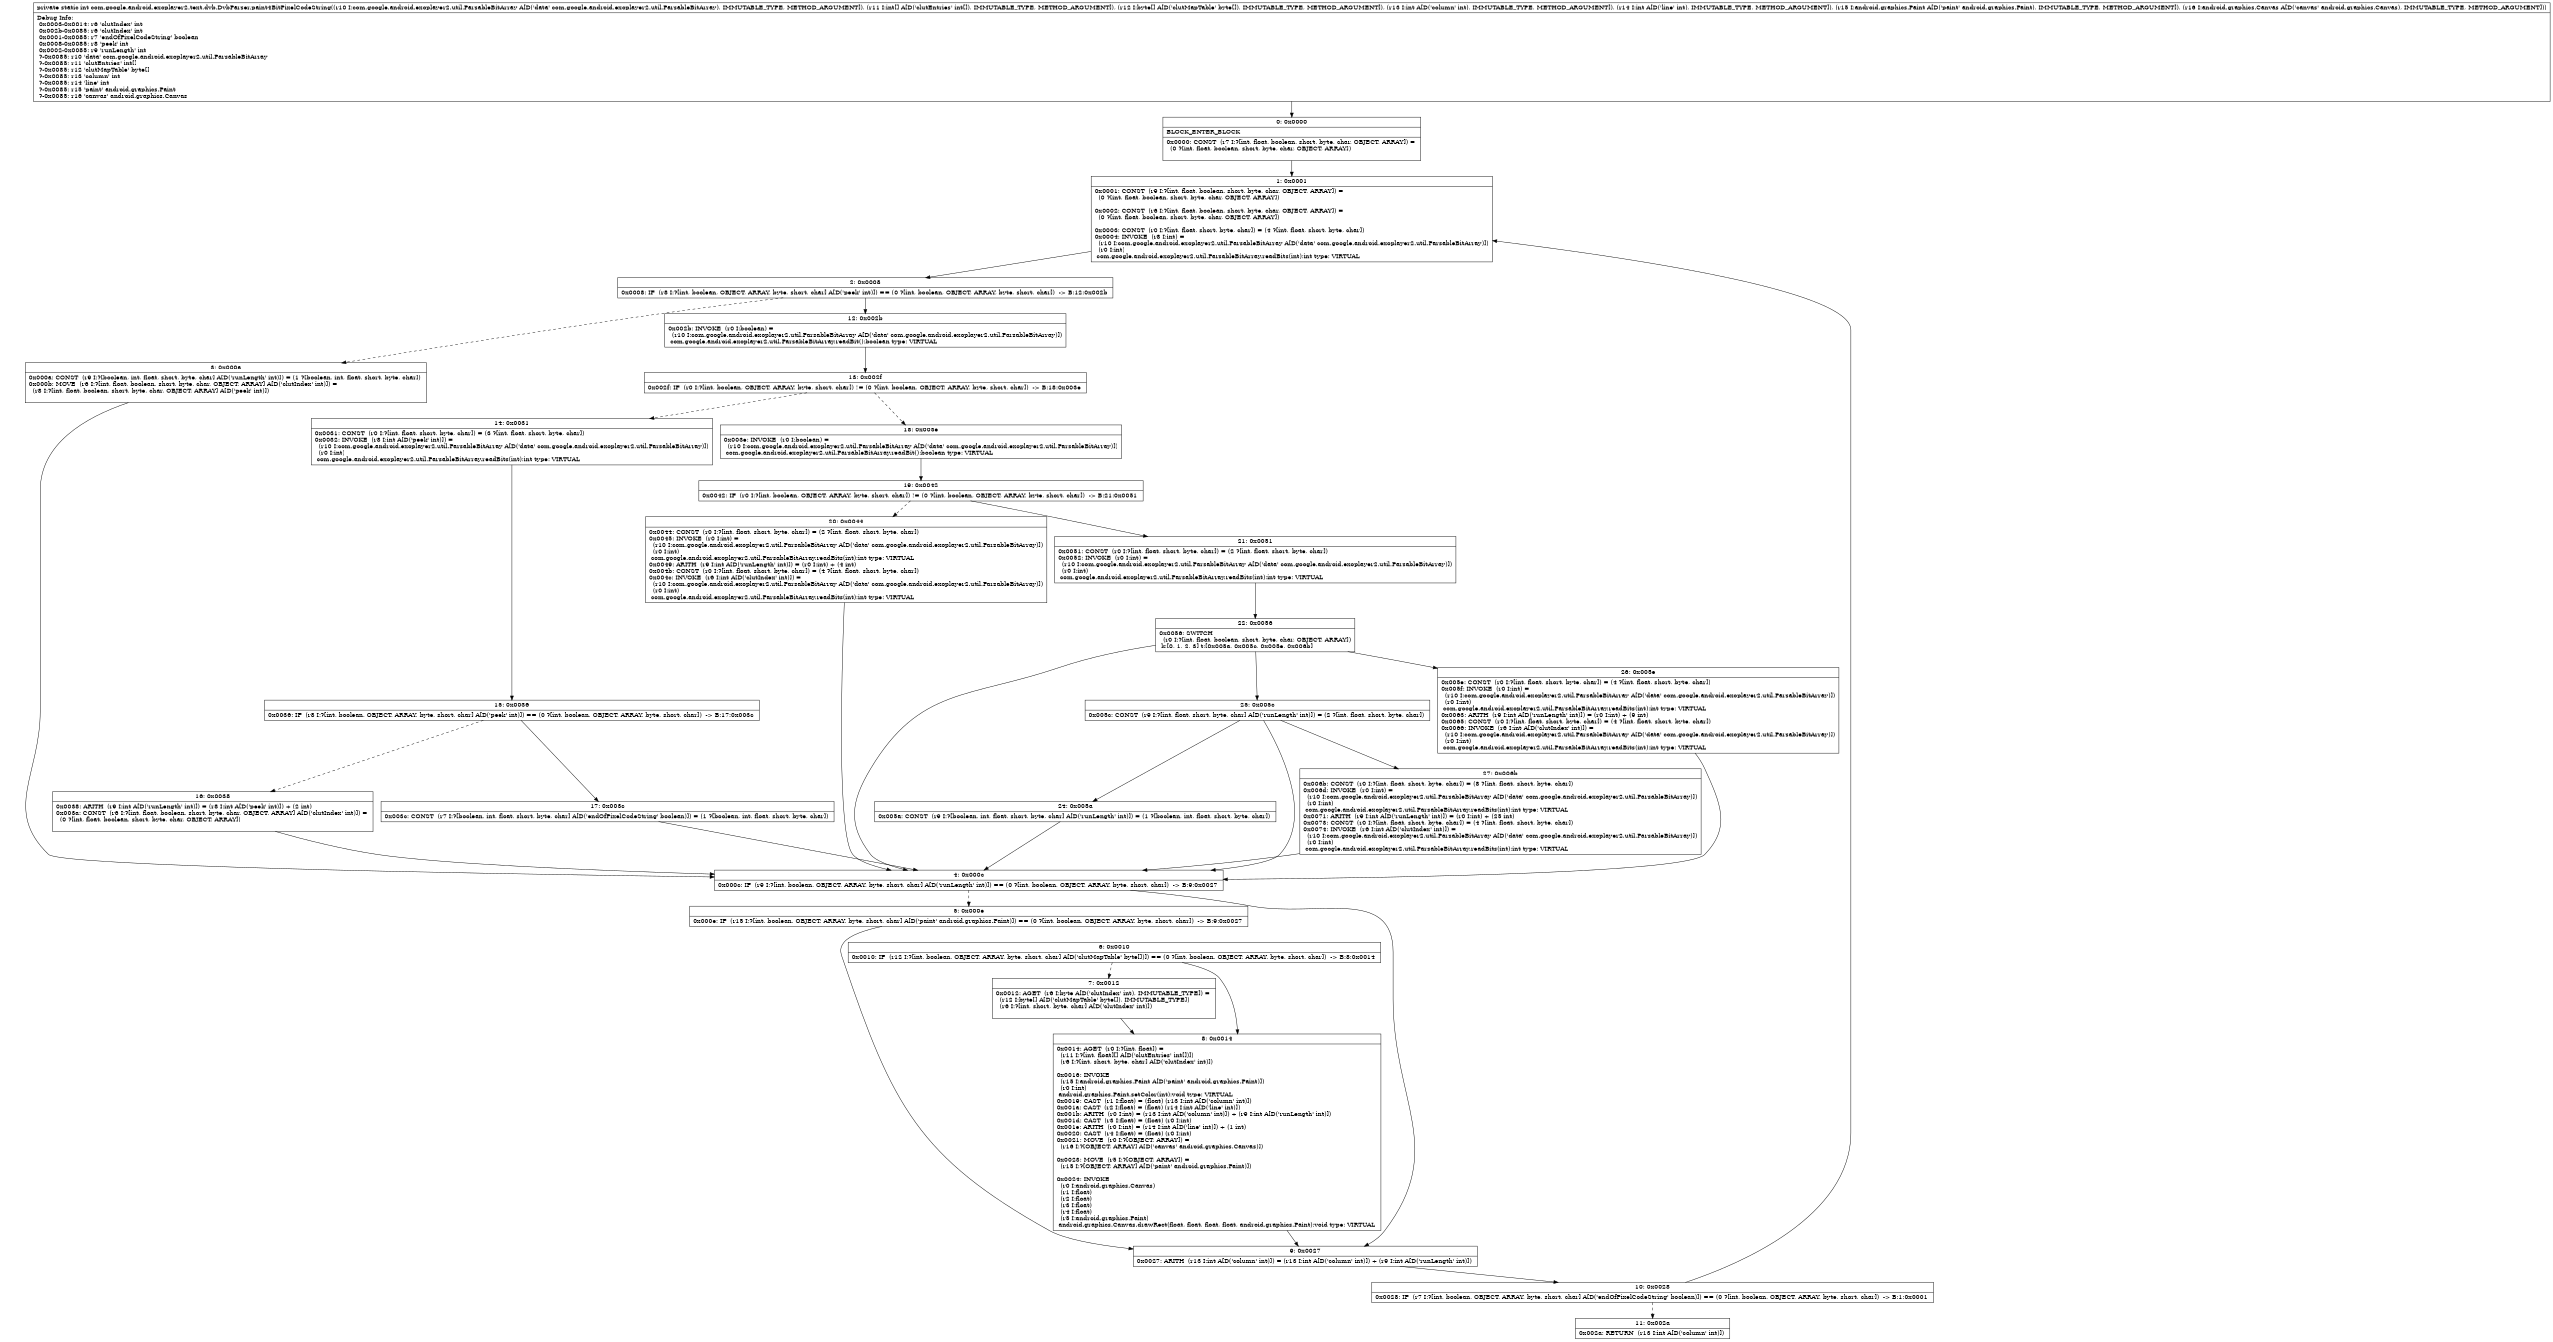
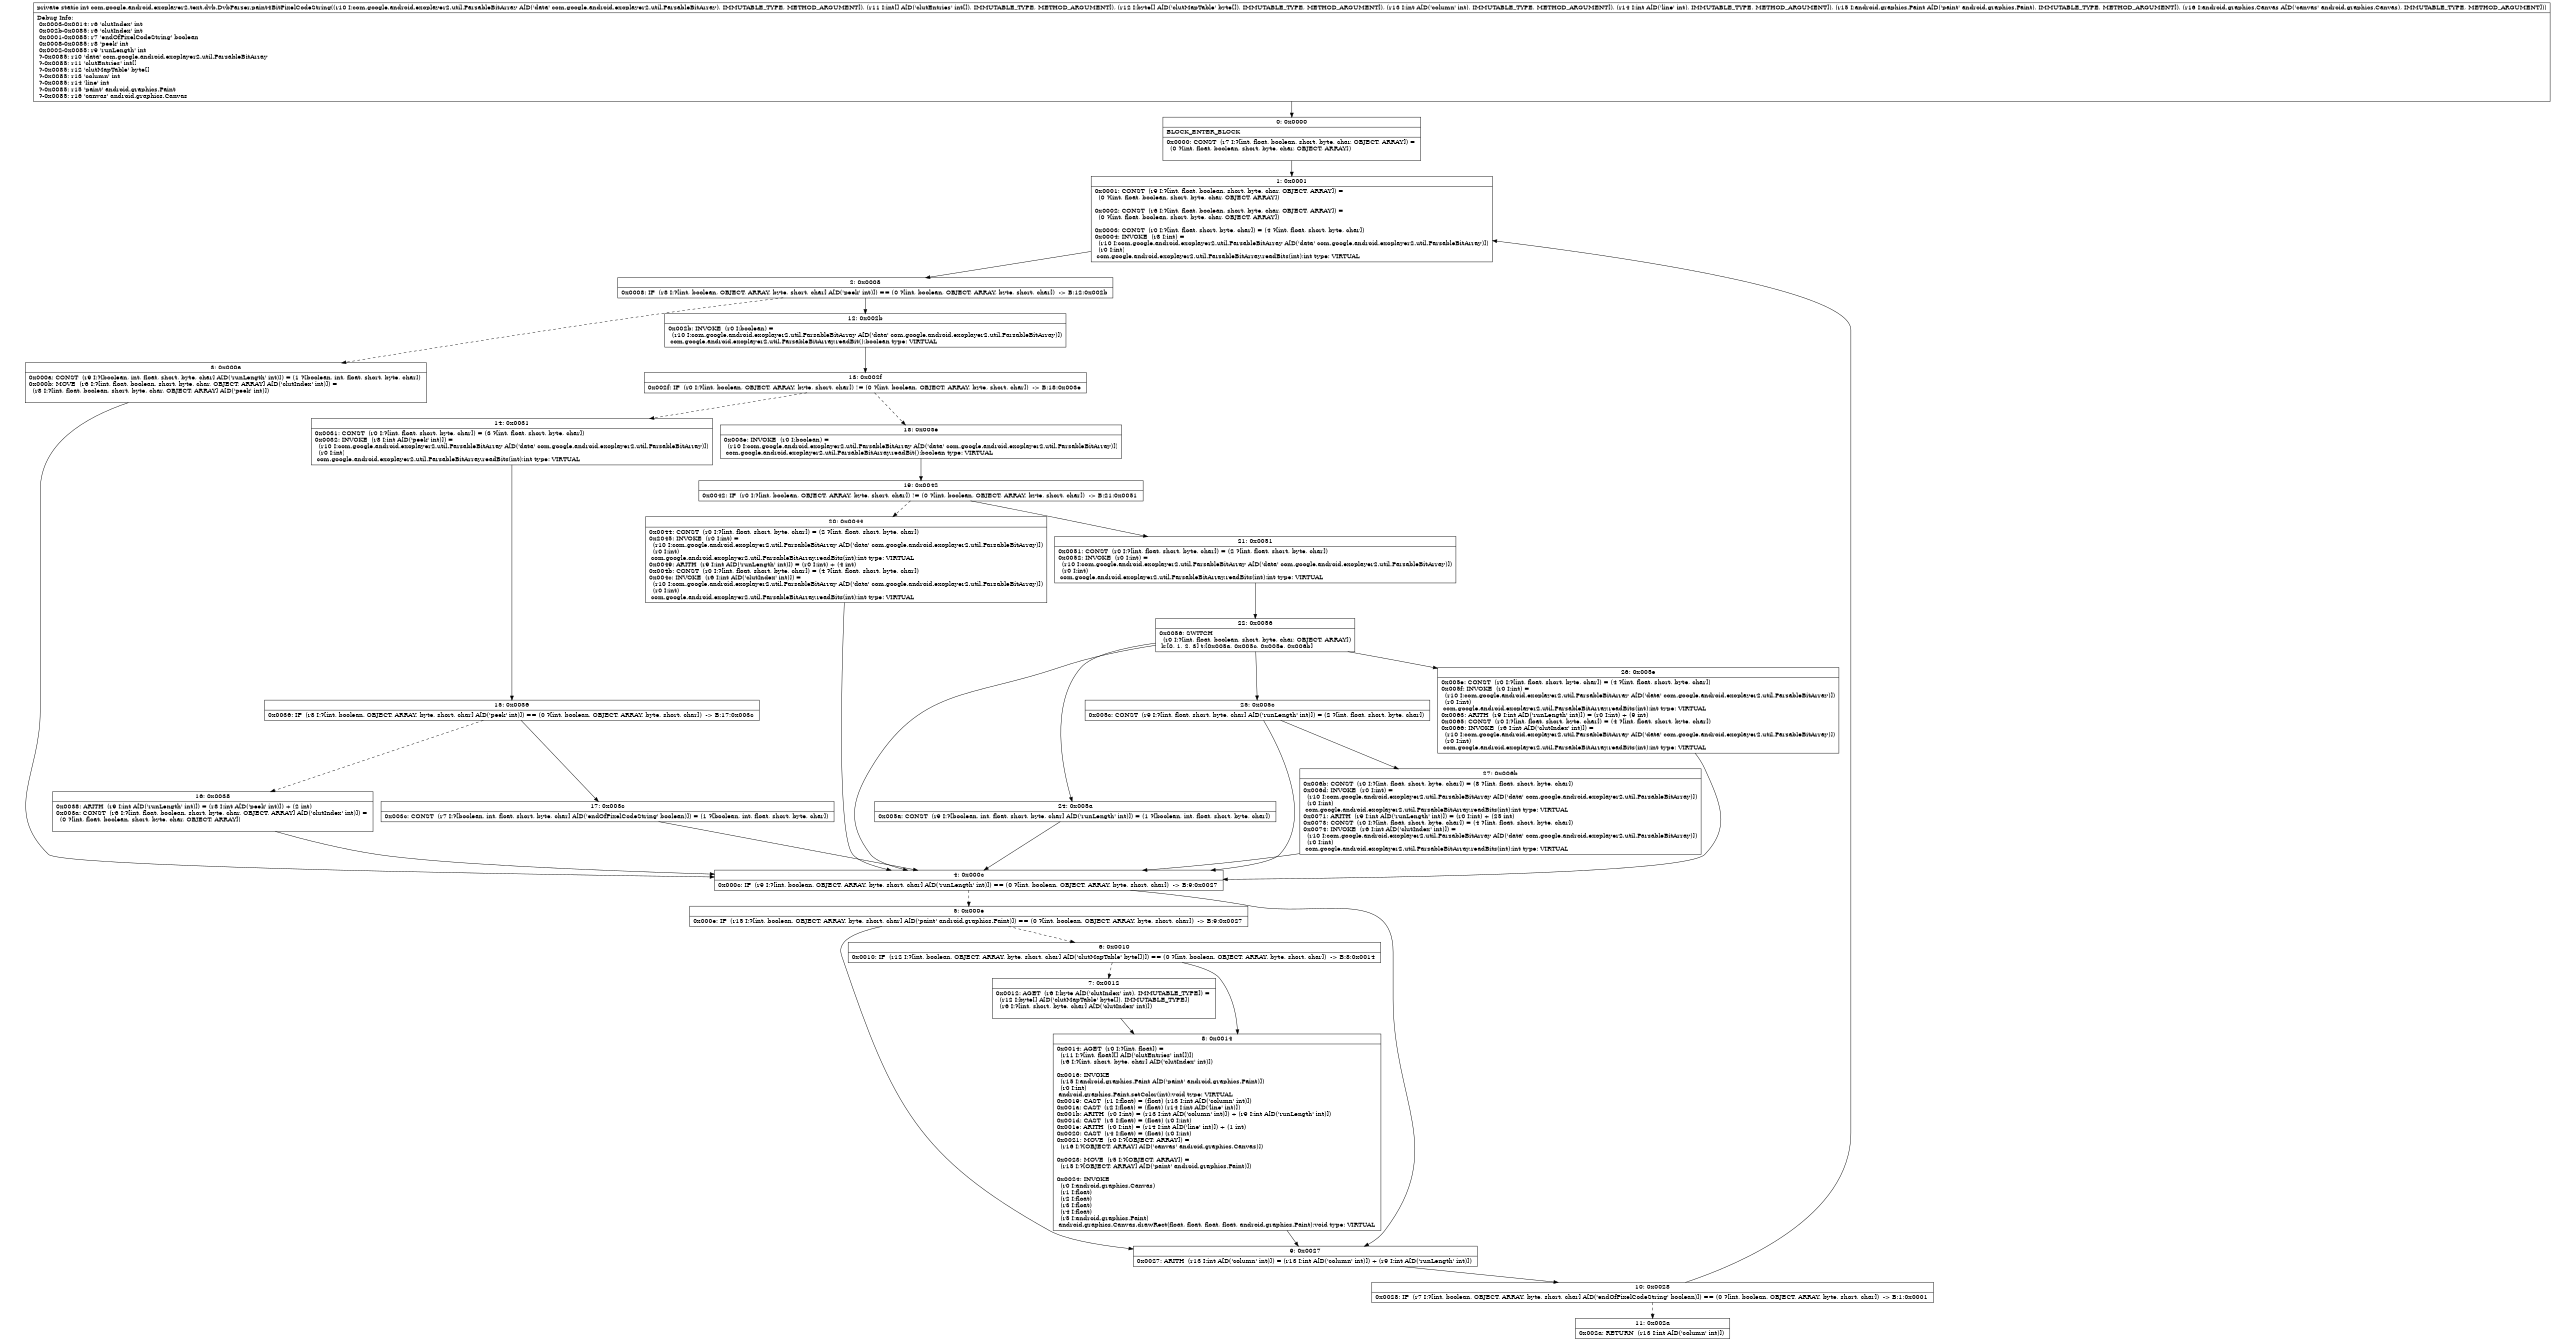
(695, 539) -> (695, 539)
(1168, 760) -> (1068, 692)
none -> (1039, 934)
